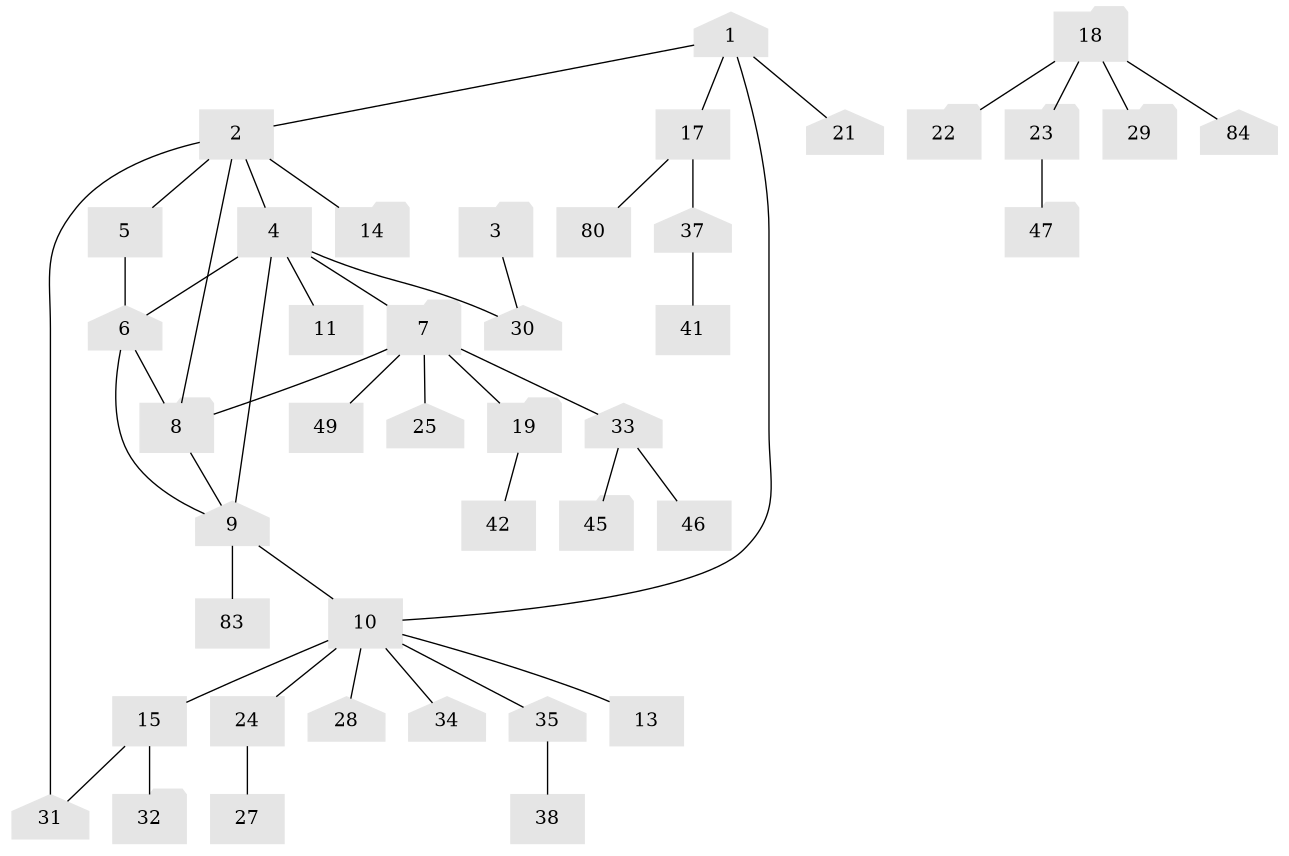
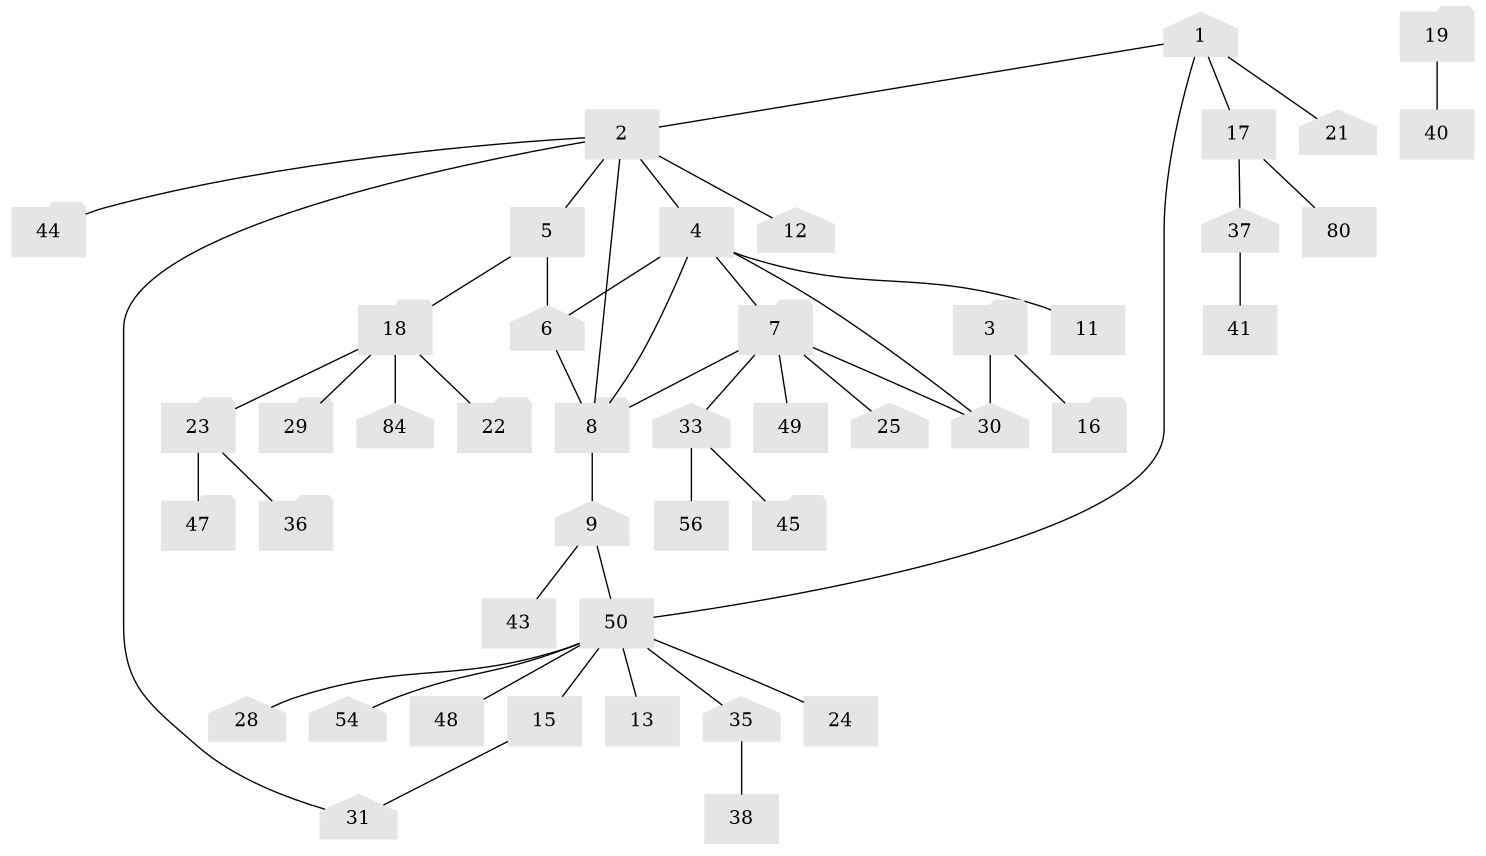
(372, 232) -> (49, 232)
none -> (796, 232)
none -> (471, 281)
(474, 379) -> (889, 381)
(253, 380) -> (653, 332)
none -> (1089, 428)
(127, 450) -> none
none -> (296, 526)
(499, 526) -> (1437, 134)
(694, 526) -> (691, 526)
(232, 623) -> (519, 623)
(366, 623) -> (617, 623)
none -> (447, 721)
(447, 721) -> (348, 721)
(150, 819) -> none
(247, 819) -> none
